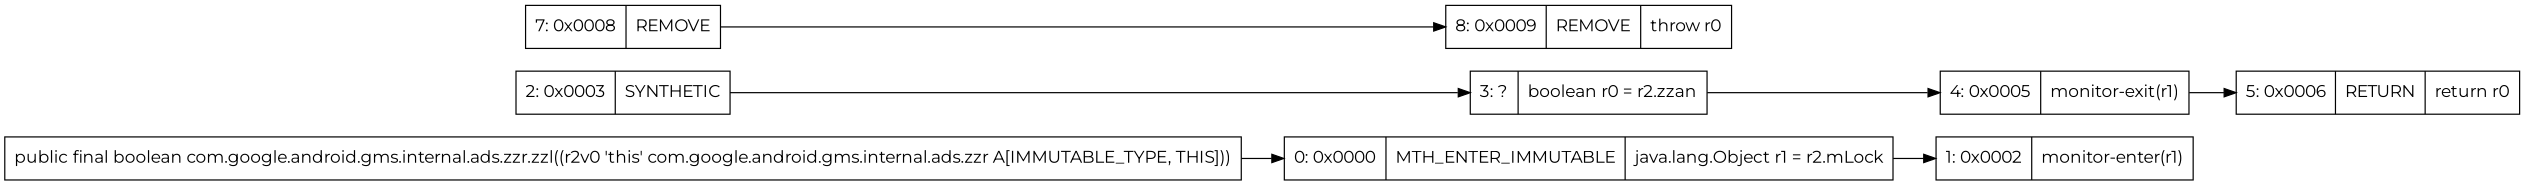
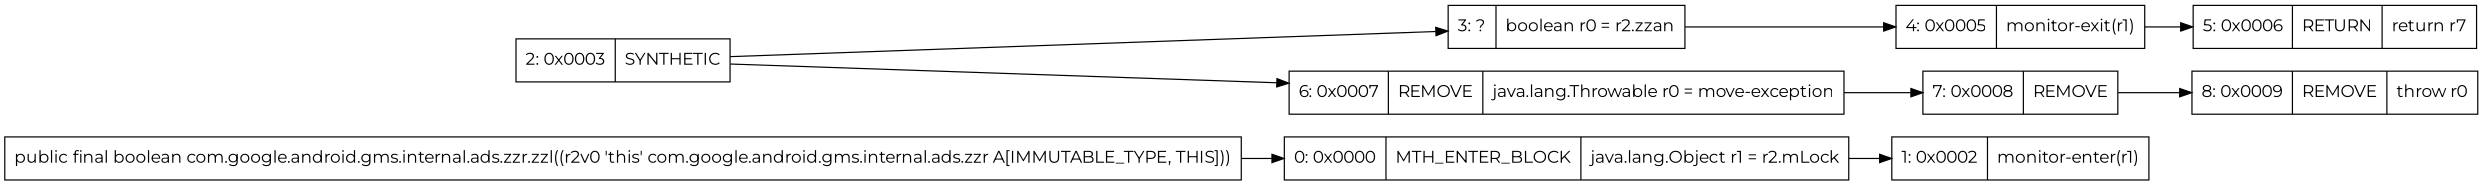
(2472, 92) -> (2429, 26)
none -> (1567, 93)
(1506, 158) -> (1483, 158)
